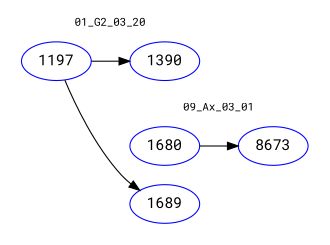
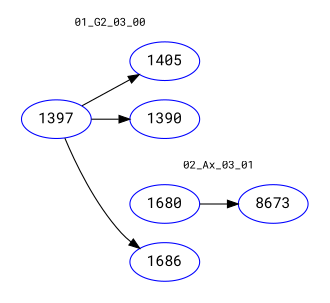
(111, 23) -> (111, 23)
(56, 61) -> (56, 119)
none -> (165, 61)
(219, 108) -> (219, 166)
(165, 204) -> (165, 262)
